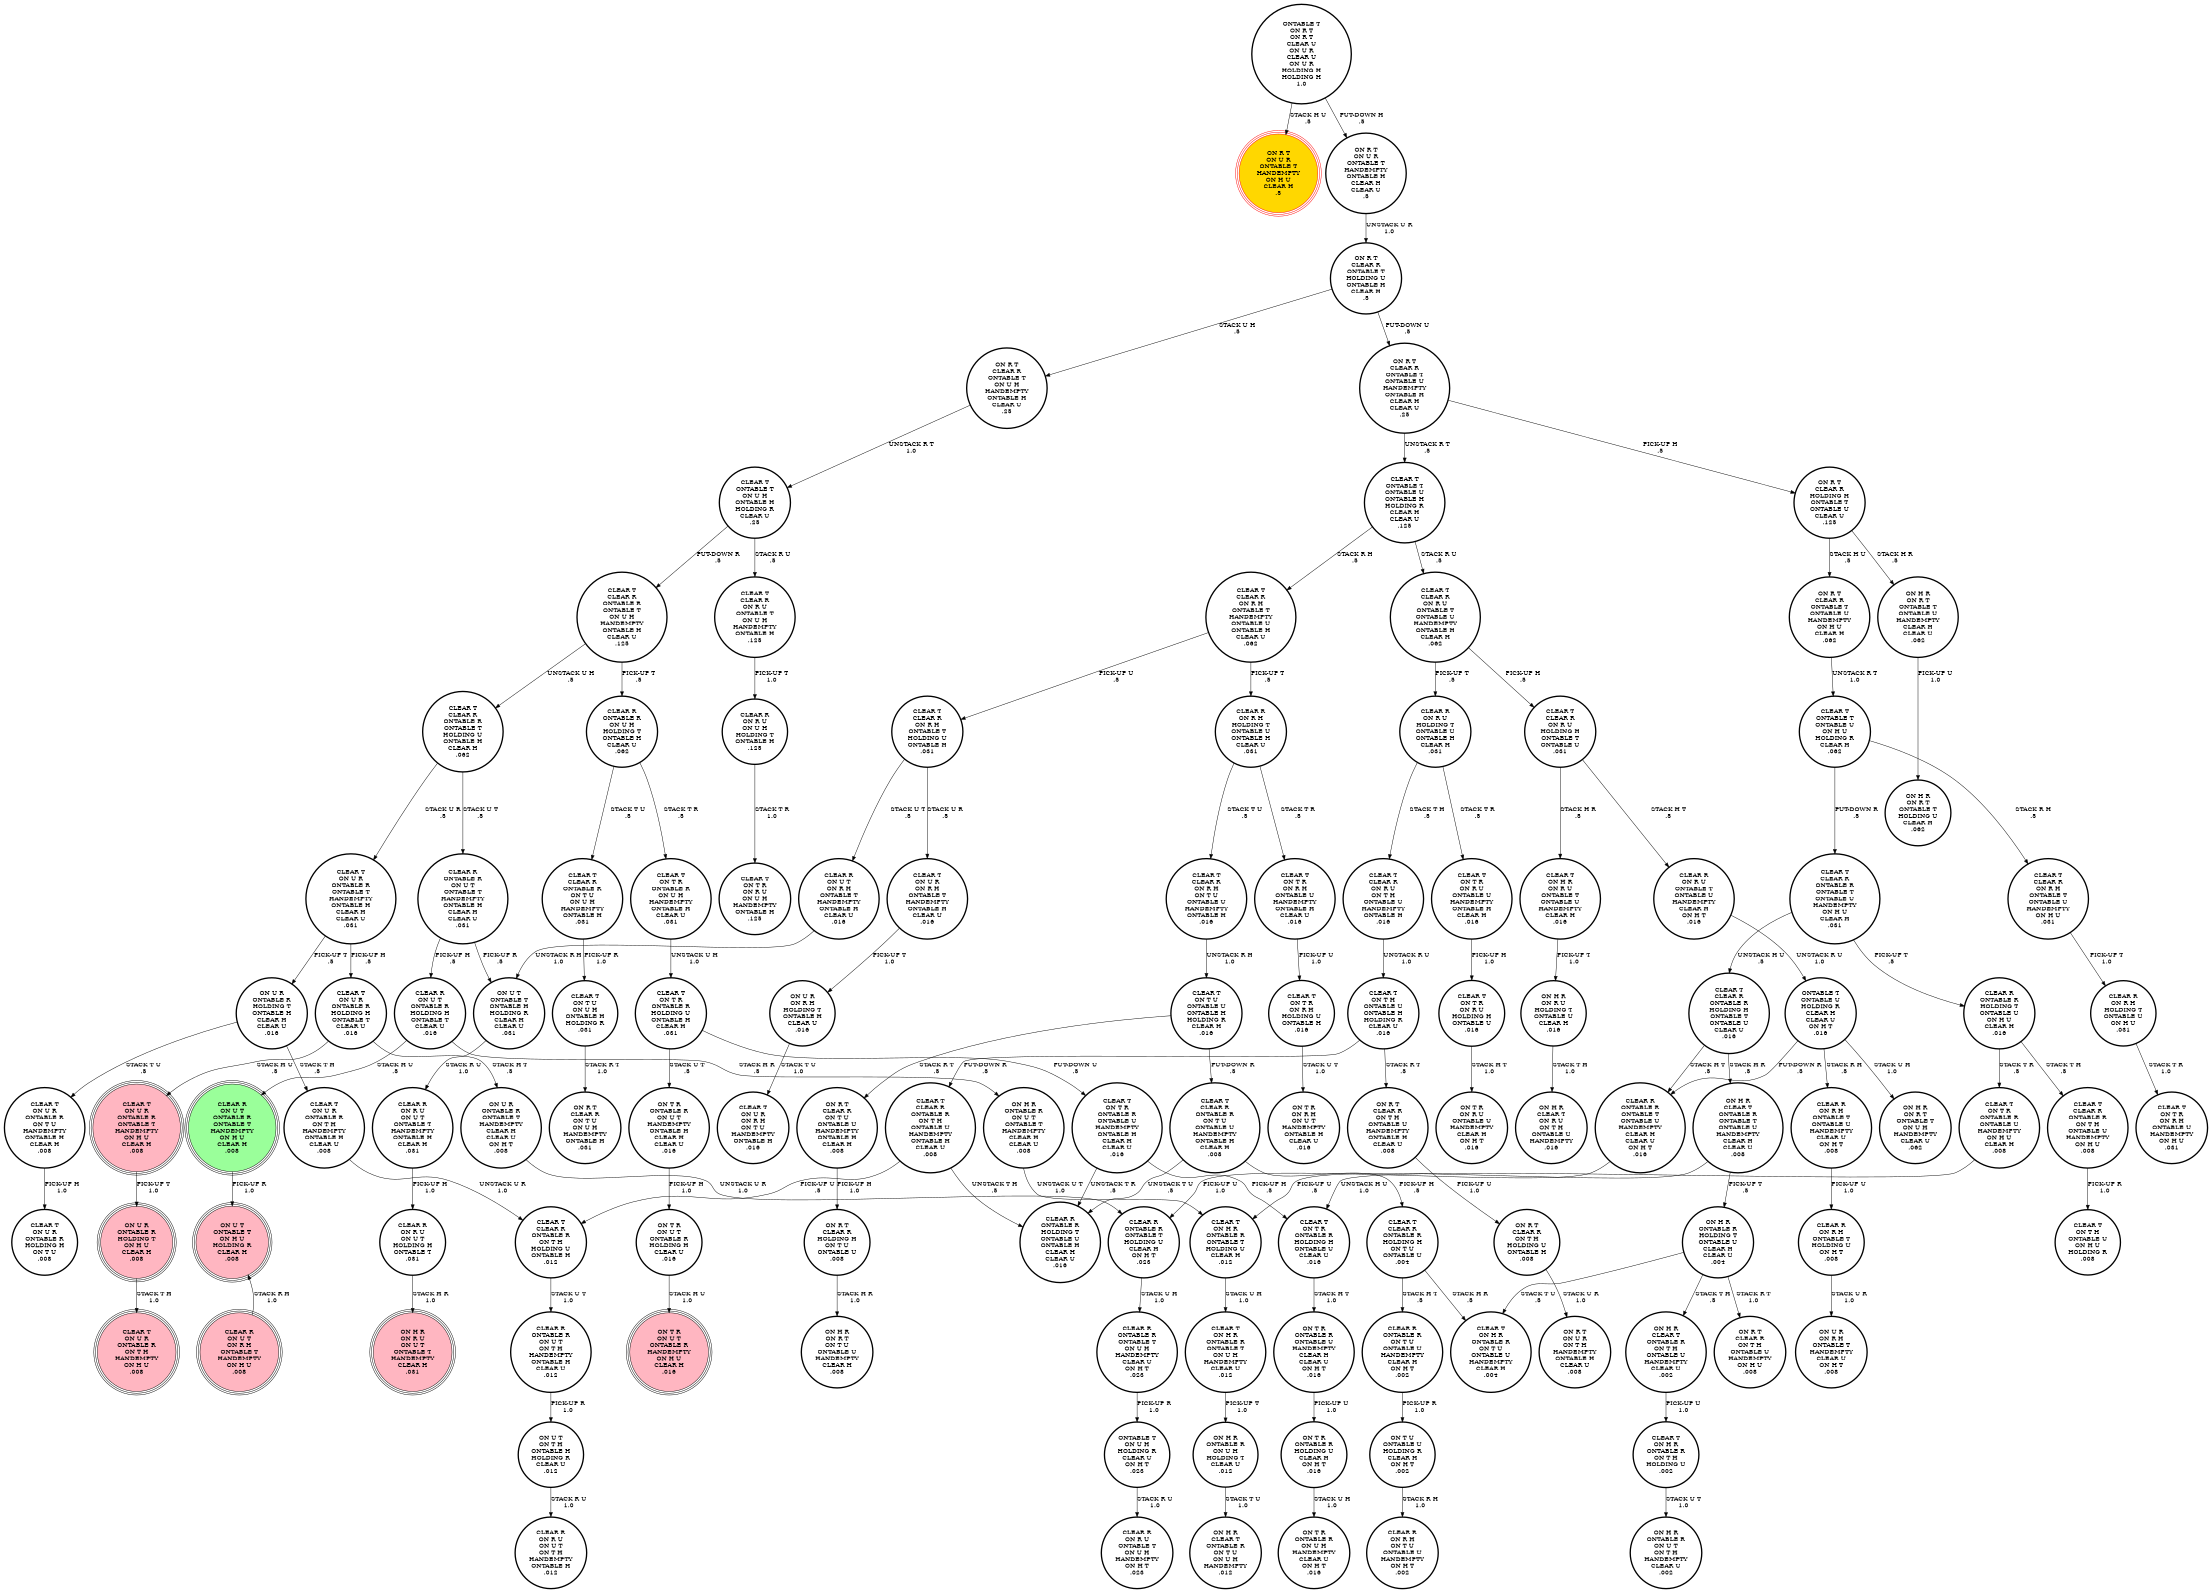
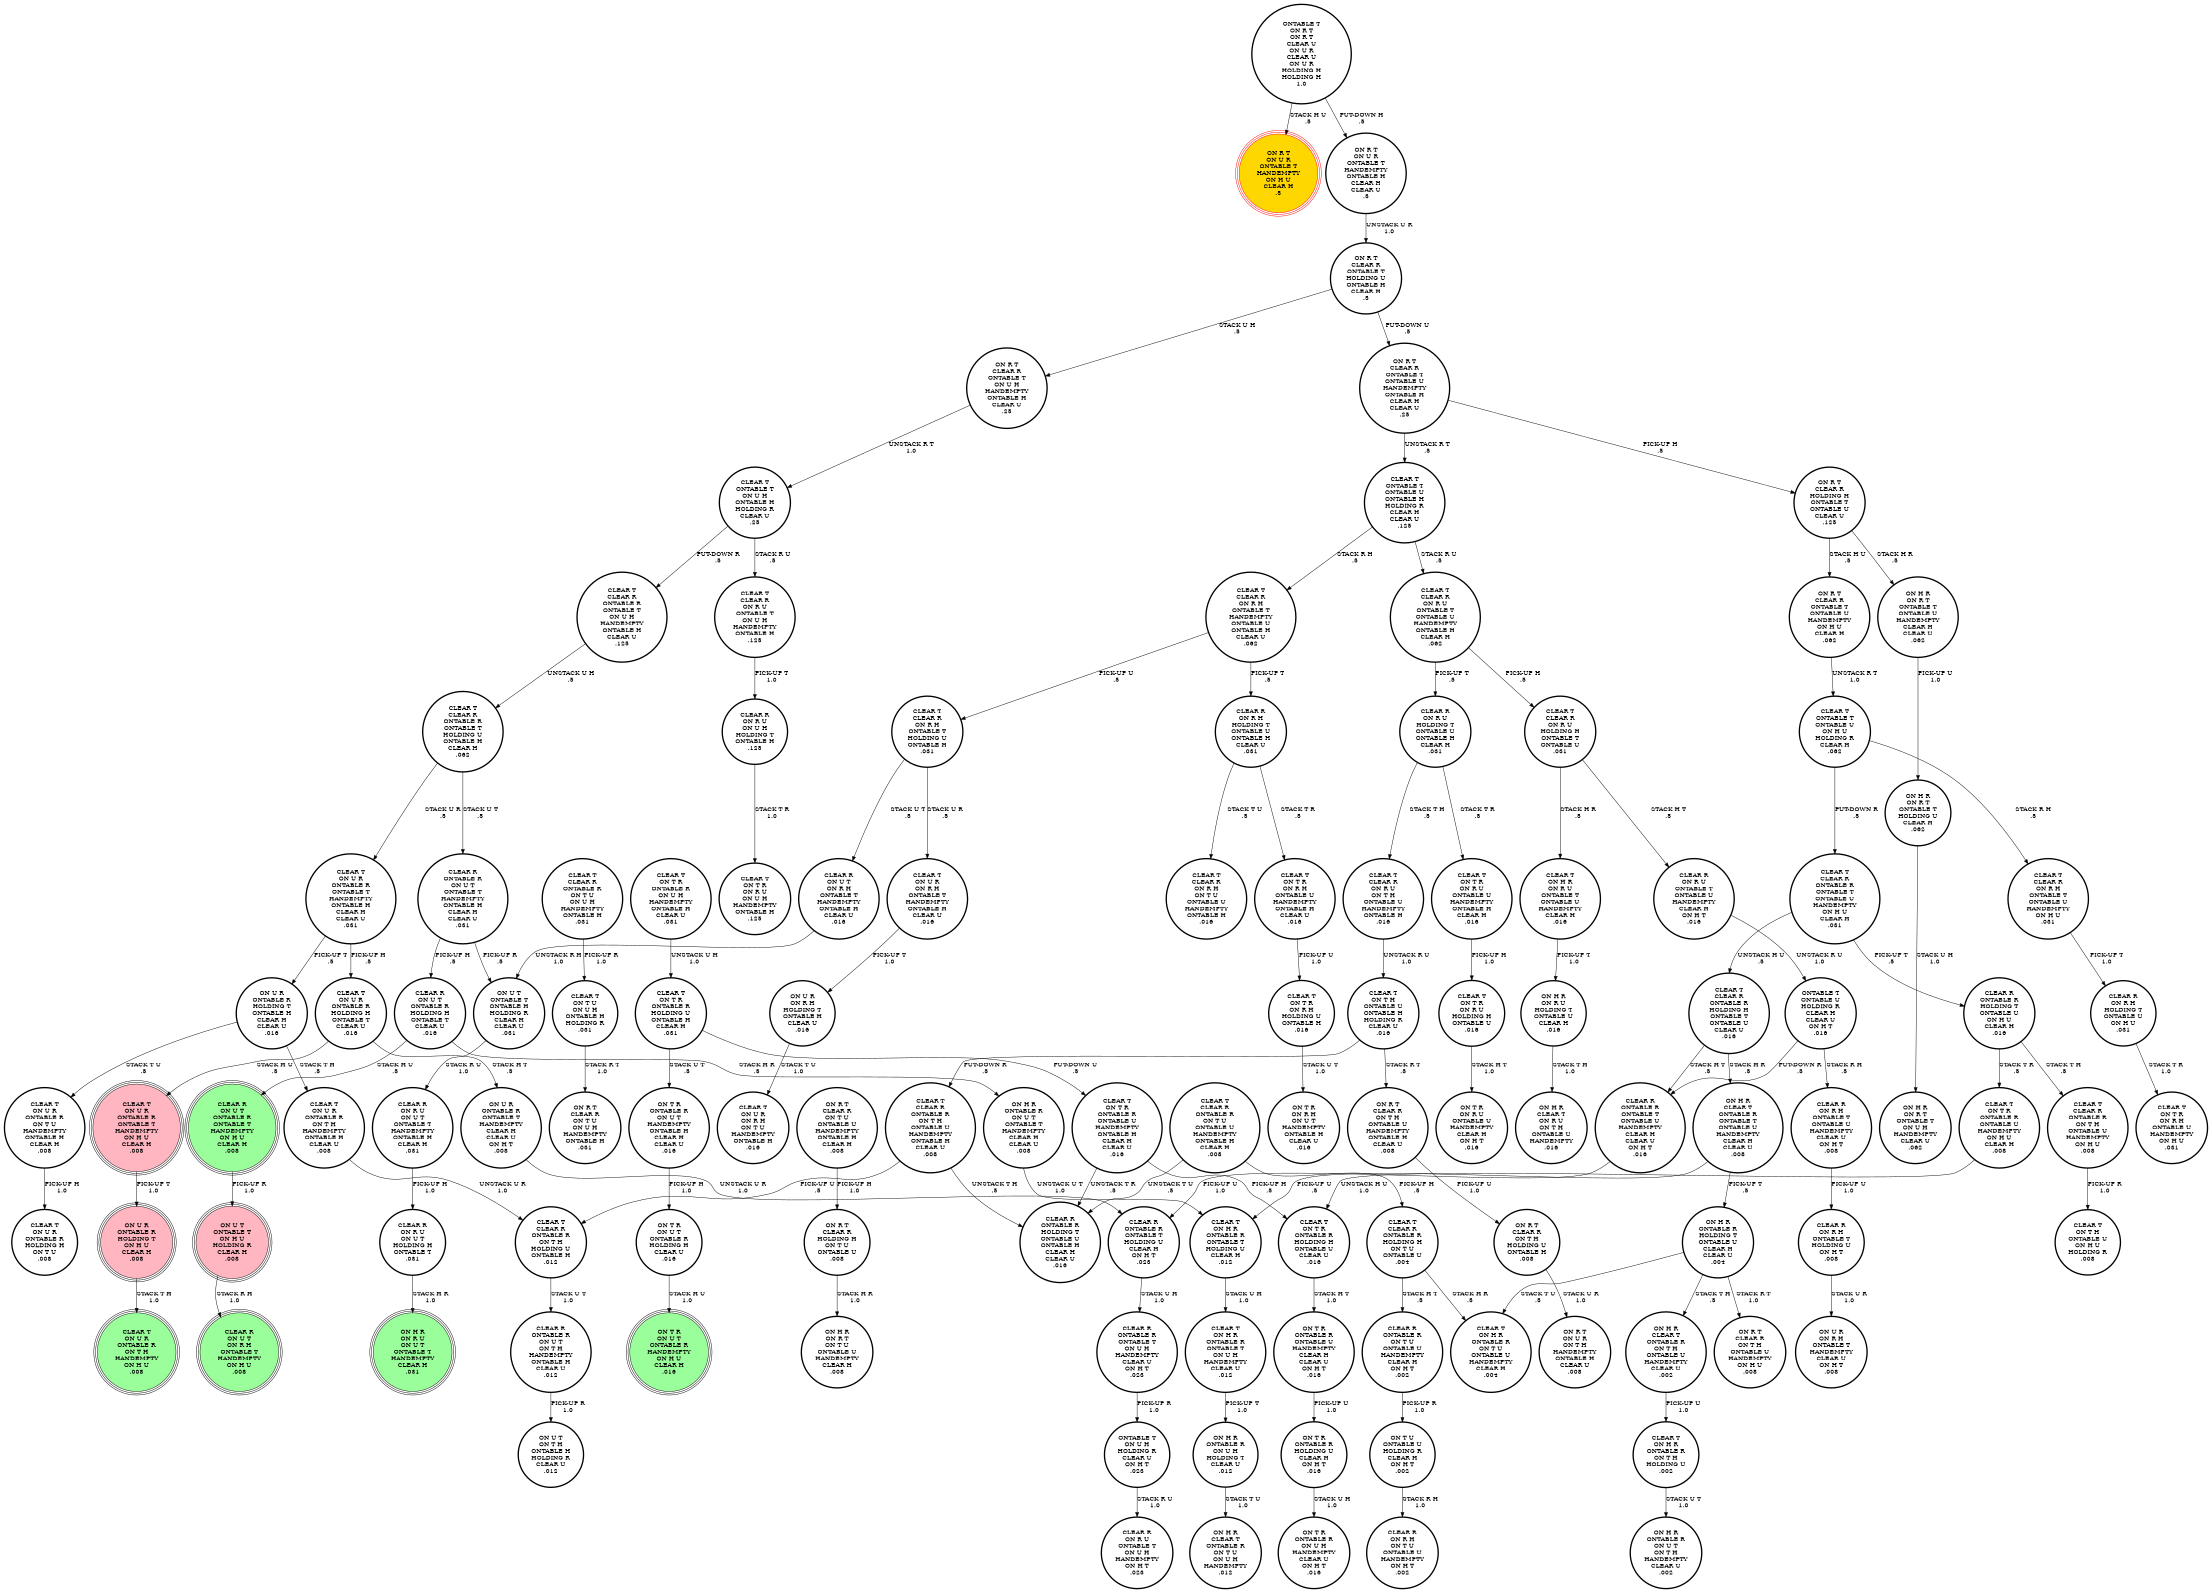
(622, 732) -> none
(1206, 1013) -> none
(1869, 1067) -> (1917, 967)
(254, 1297) -> (216, 1294)
(137, 1352) -> (137, 1352)
(239, 1352) -> (239, 1352)
(413, 1352) -> (413, 1352)
(669, 1352) -> (669, 1352)
(551, 1553) -> none
